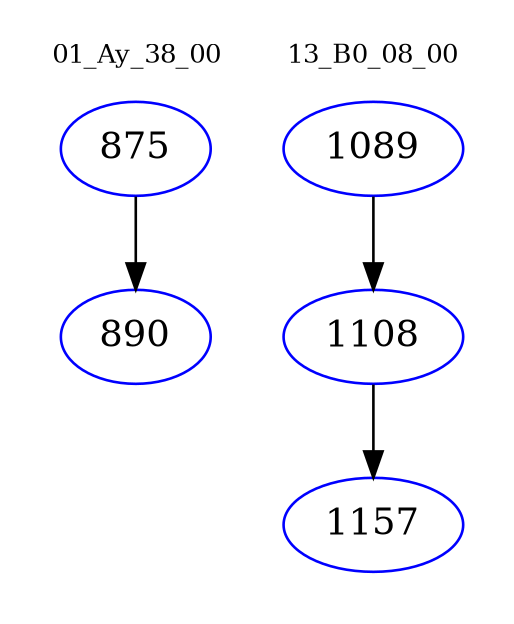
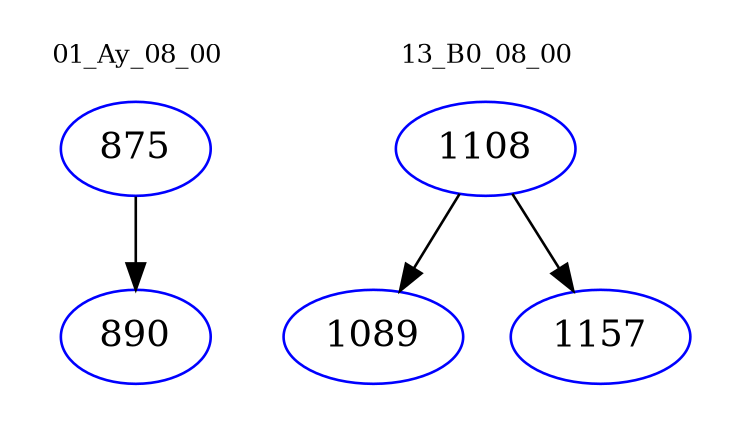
(137, 56) -> (137, 56)
(373, 230) -> (437, 231)
